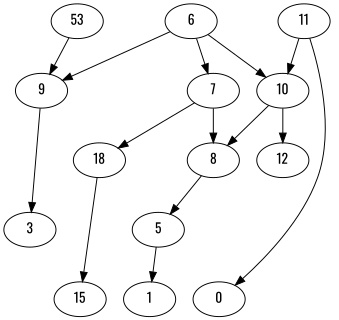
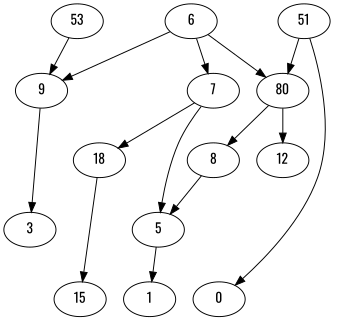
(304, 21) -> (304, 21)
(283, 91) -> (283, 91)
(213, 121) -> (175, 152)
